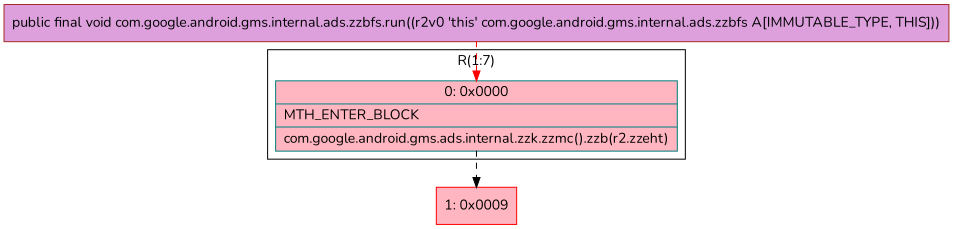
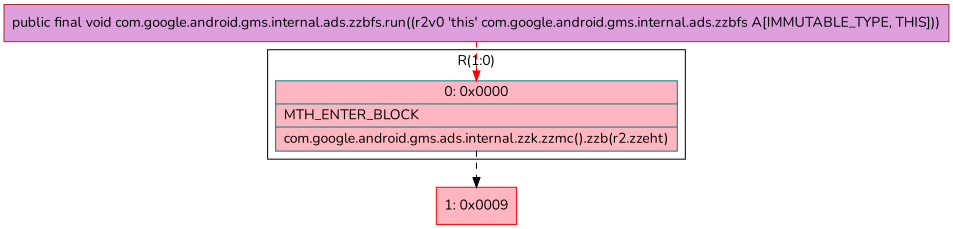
(476, 61) -> (476, 61)
